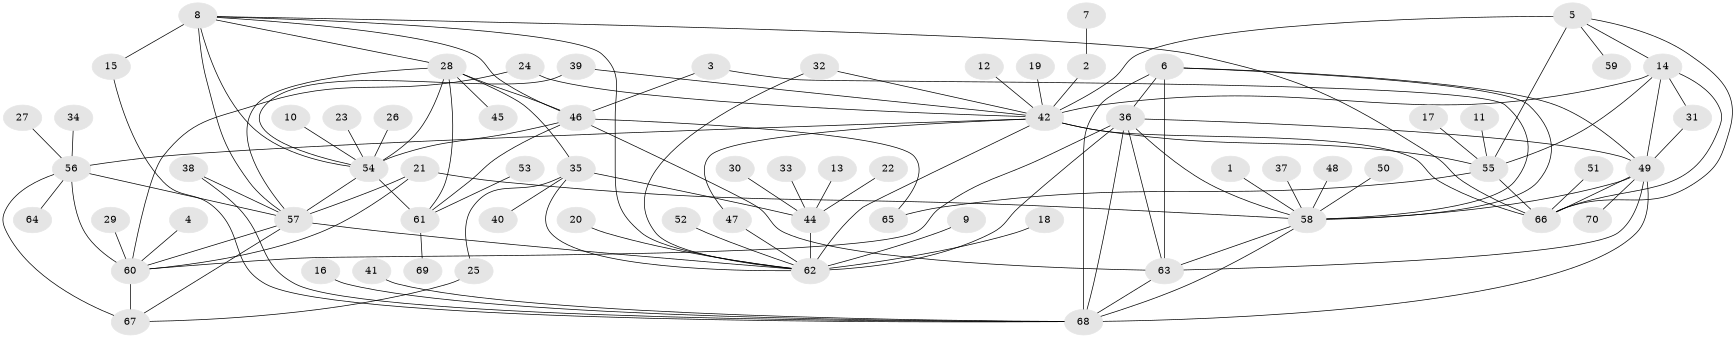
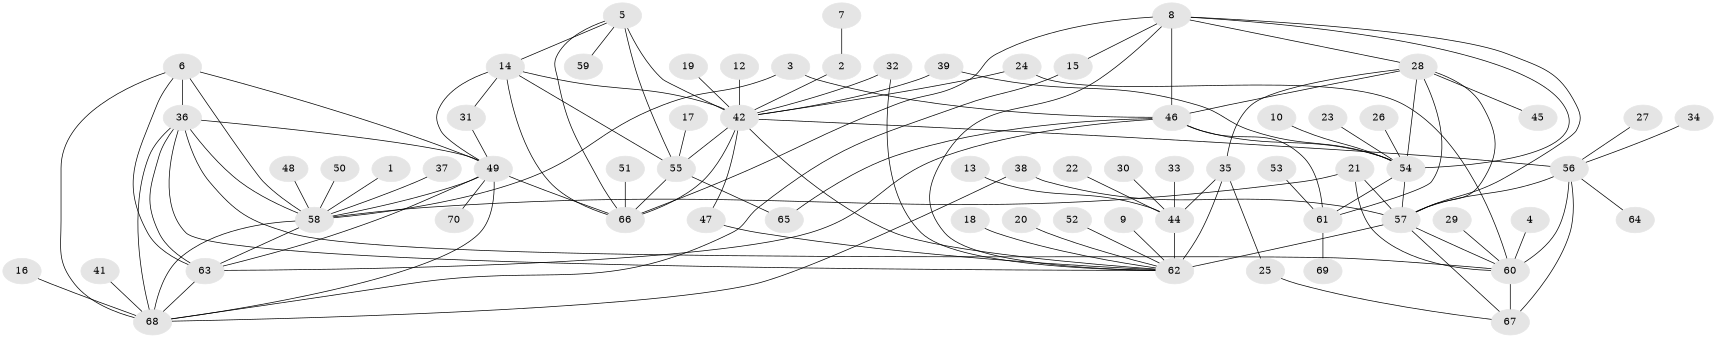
(1480, 118) -> none
(498, 220) -> none
